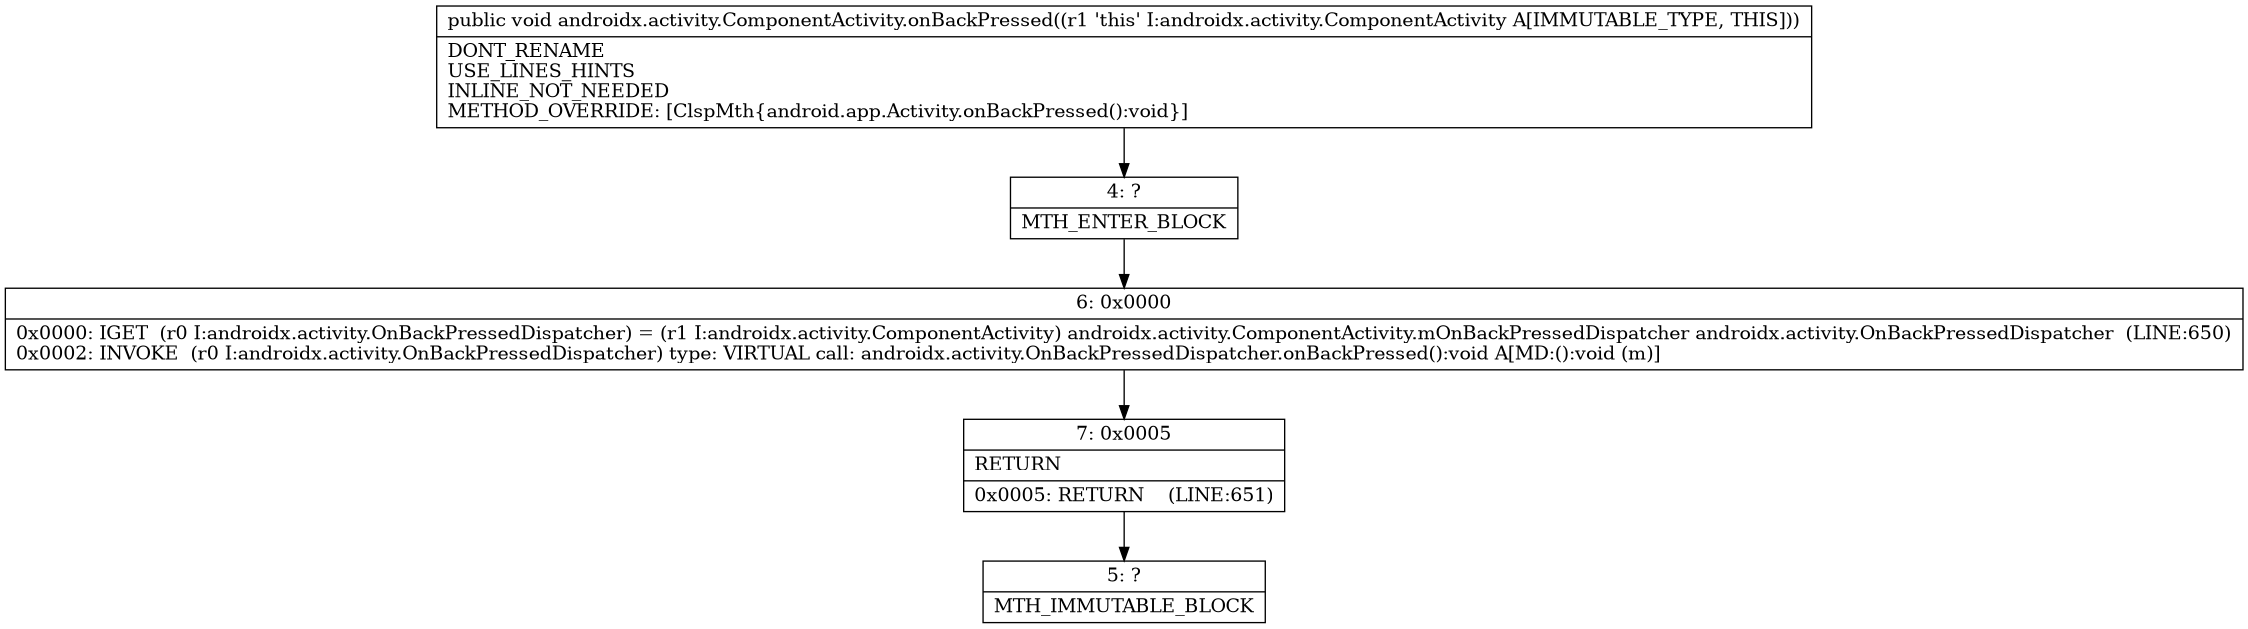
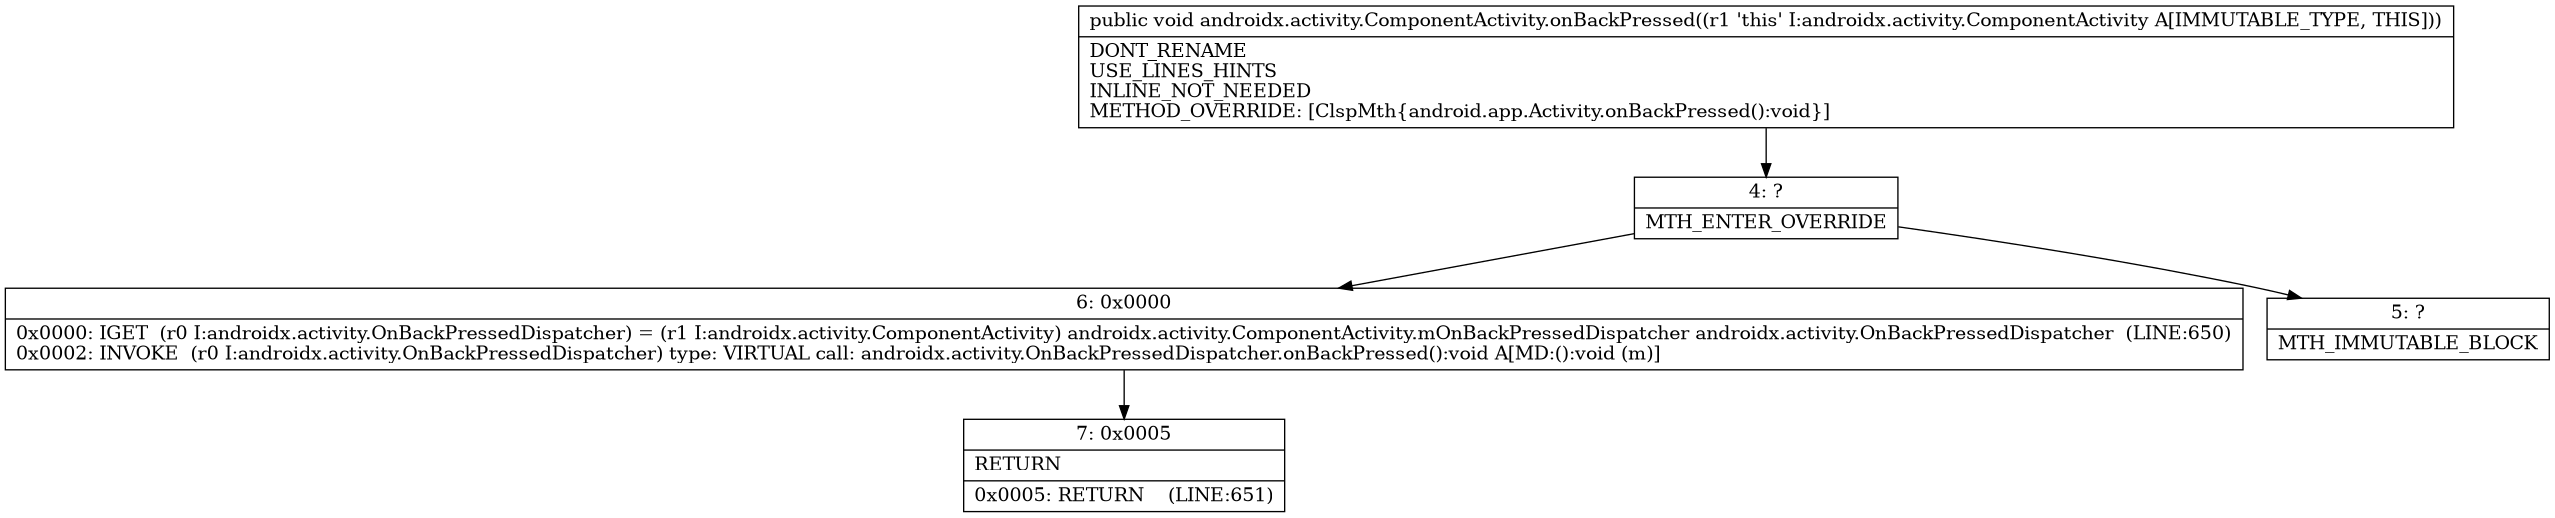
(1124, 223) -> (1766, 223)
(1124, 530) -> (2094, 257)
